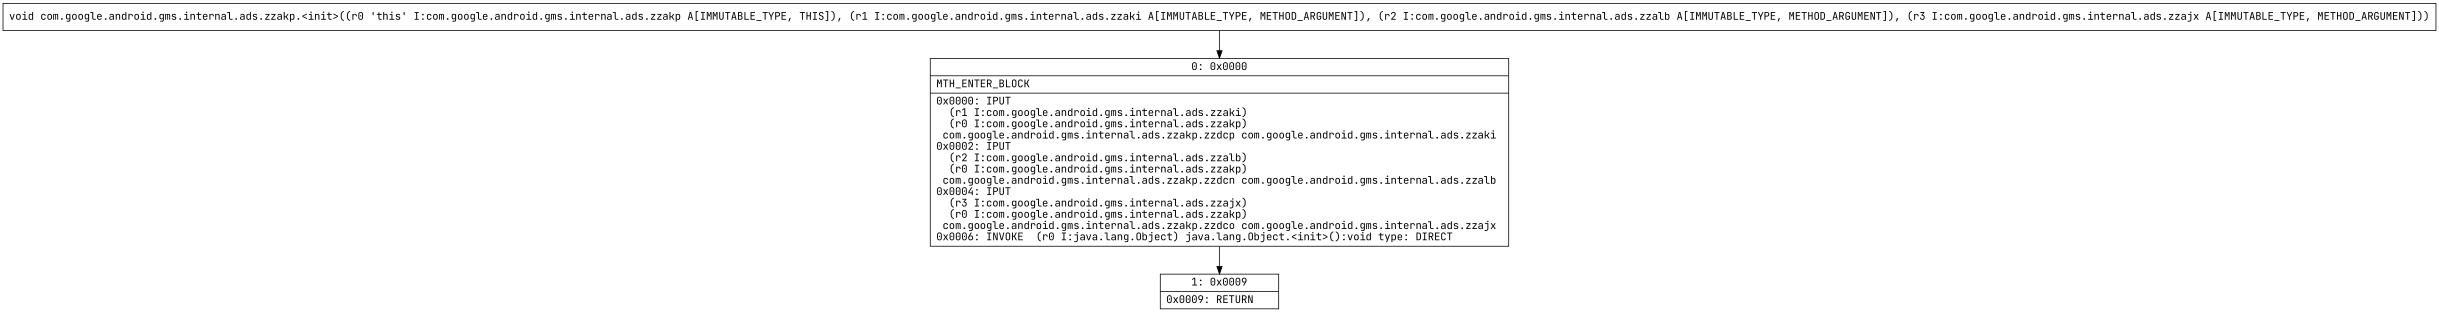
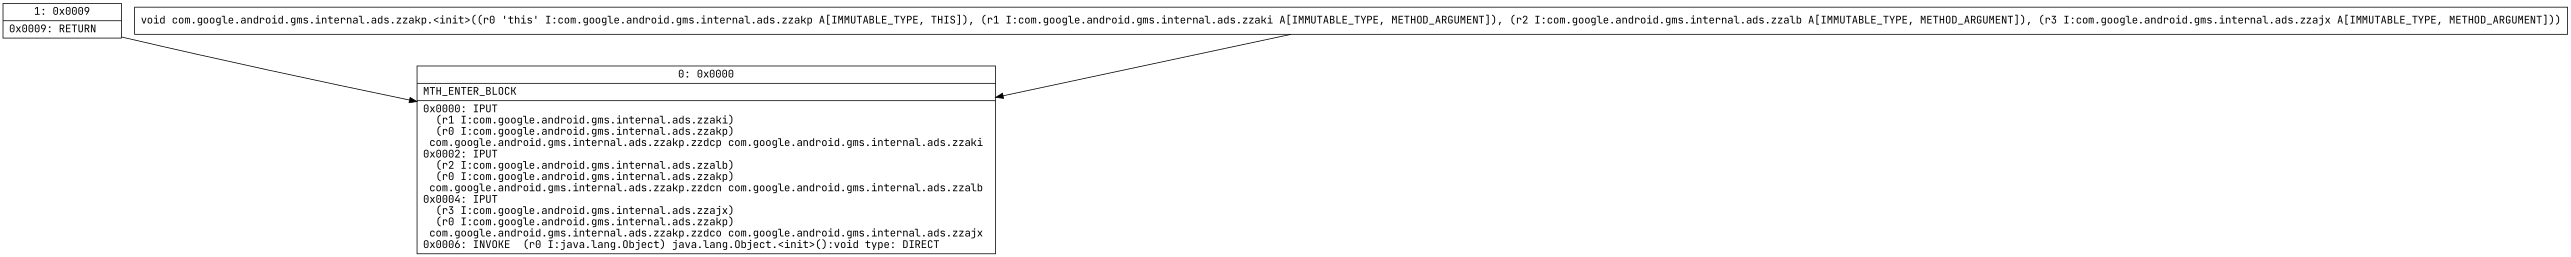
(1219, 256) -> (265, 69)
